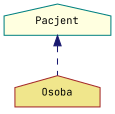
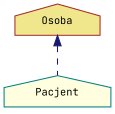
(57, 61) -> (57, 61)
